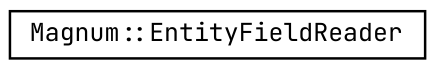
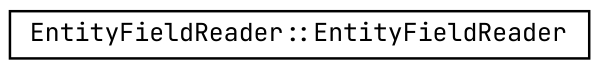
(218, 35) -> (300, 35)
